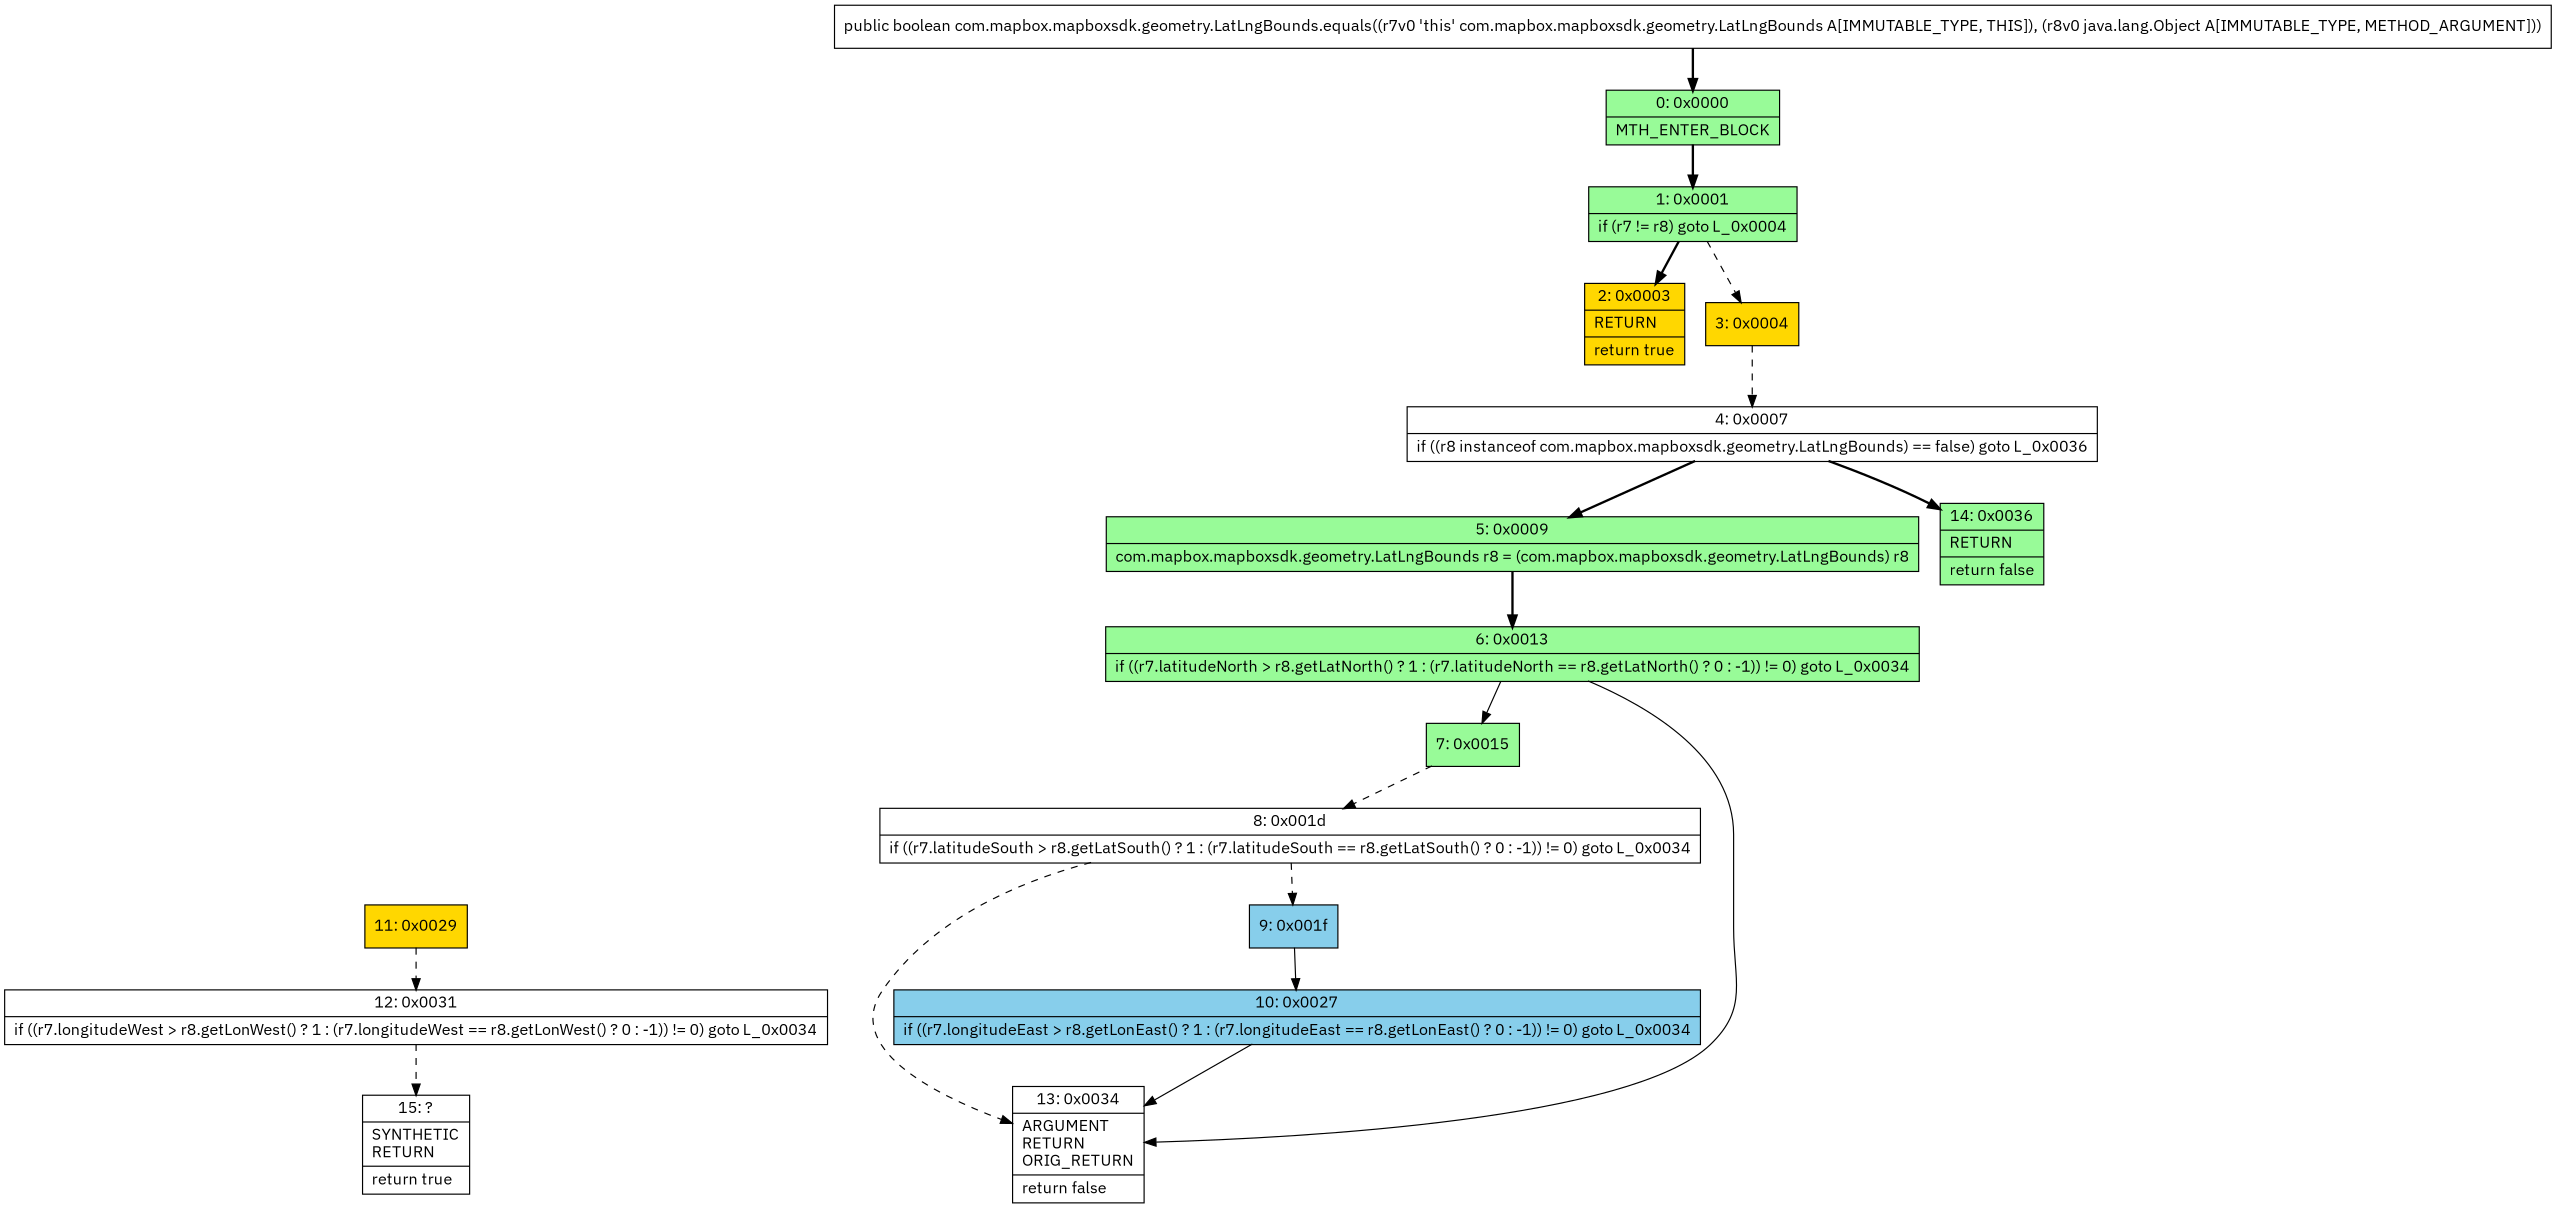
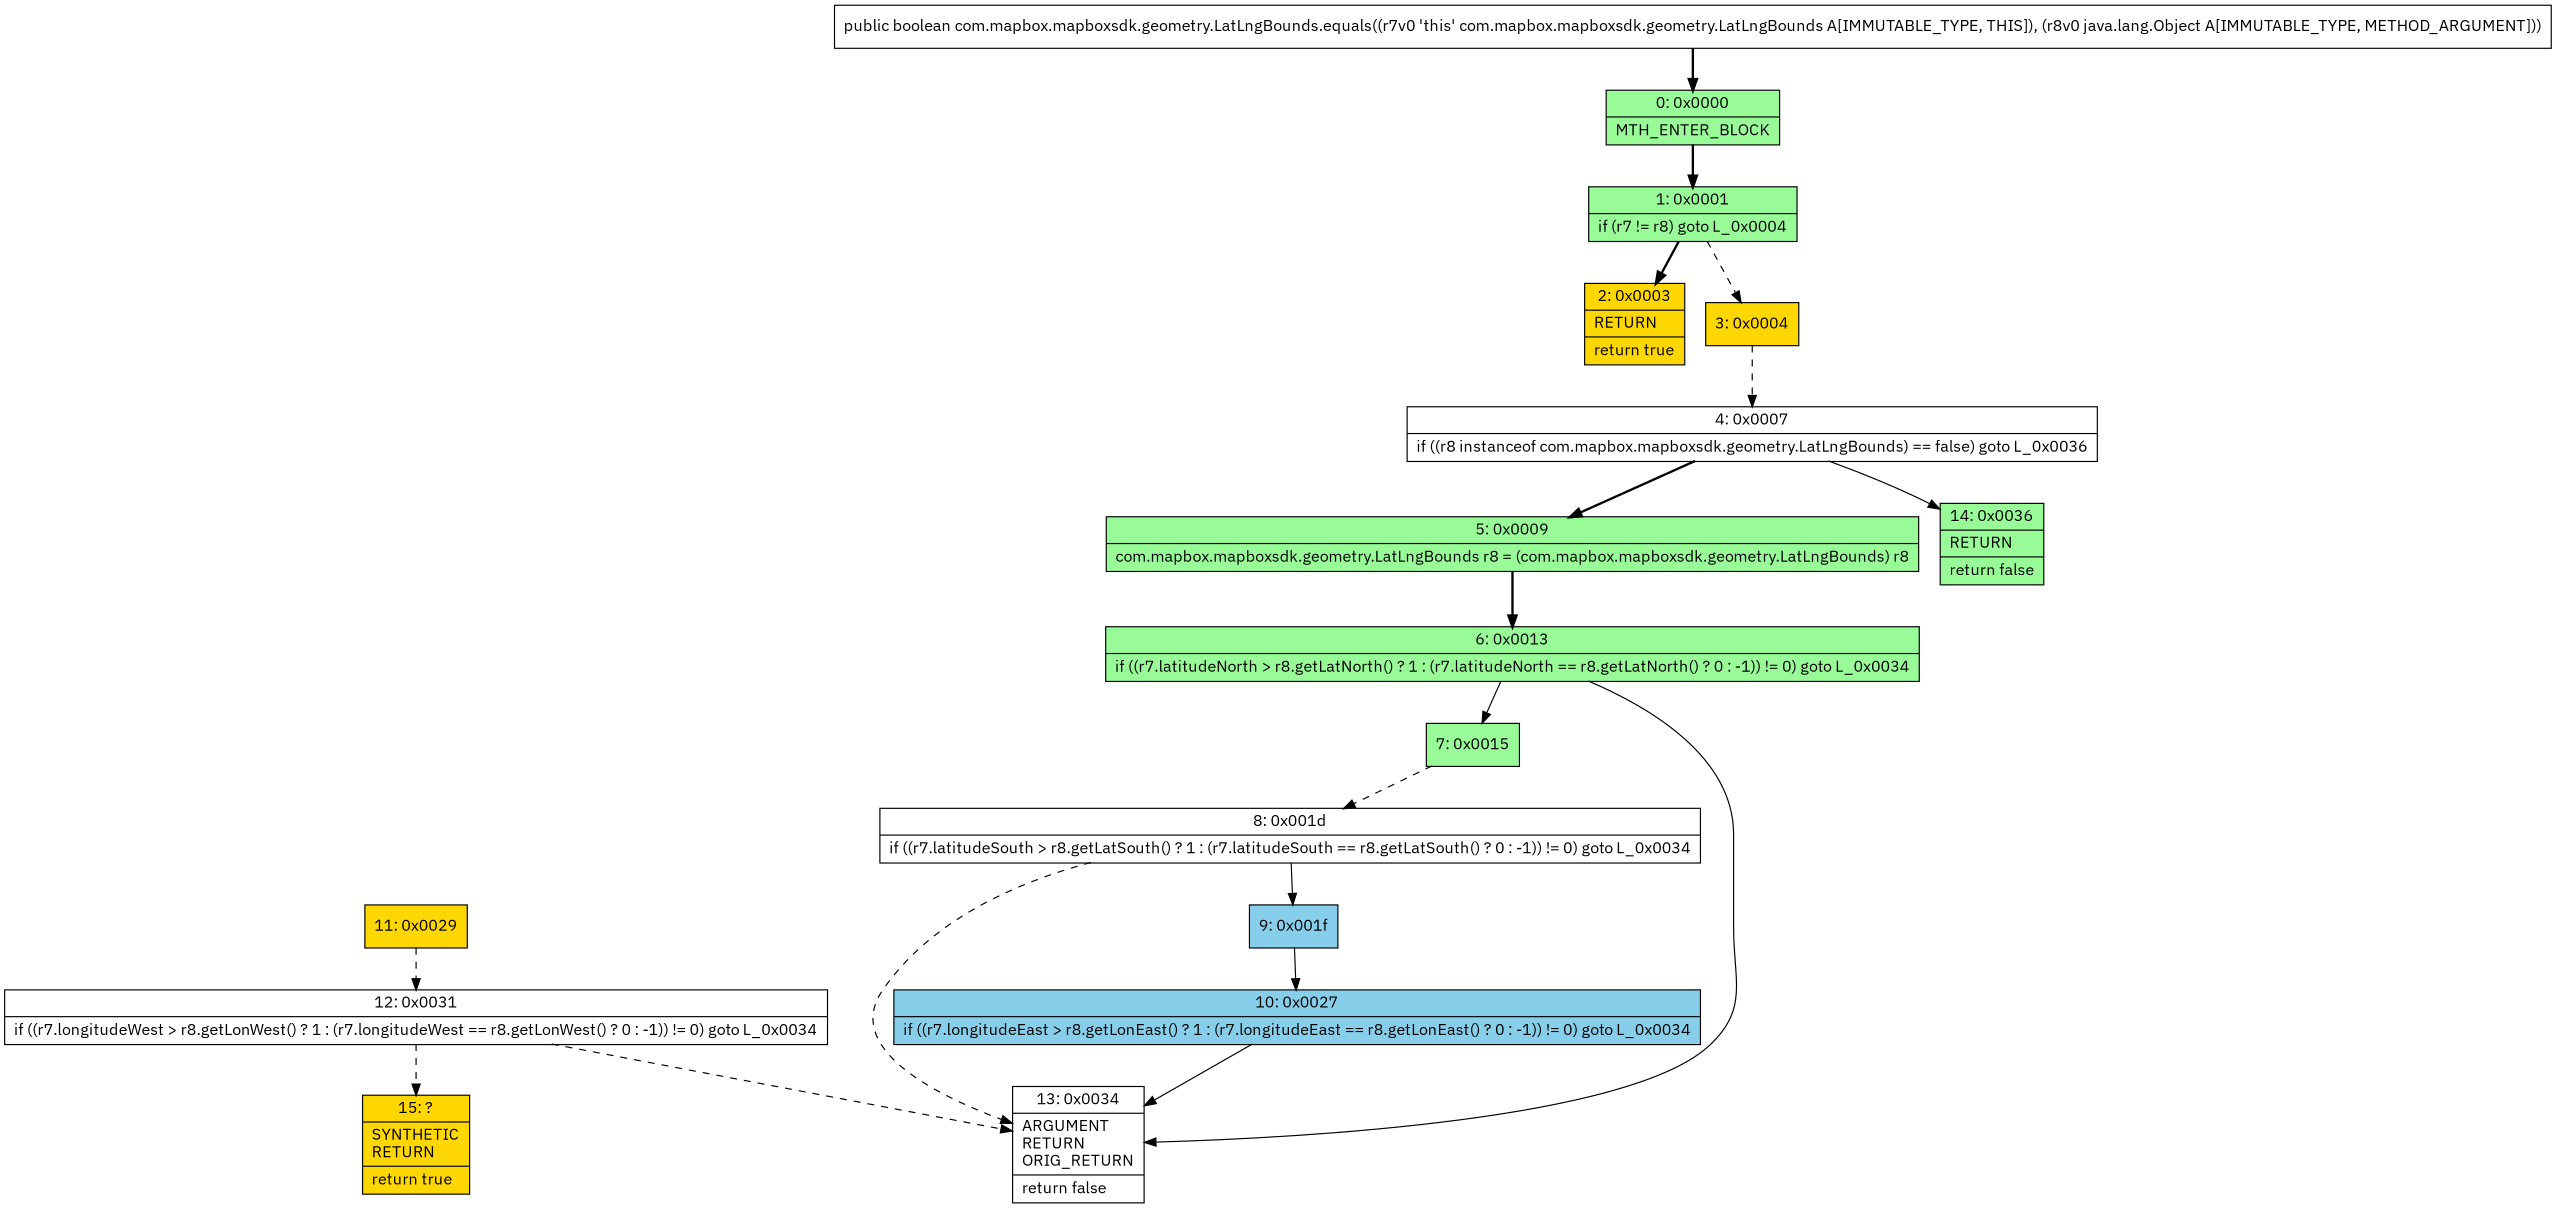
(1880, 481) -> (1880, 481)
(1292, 878) -> (1292, 878)
none -> (776, 1086)
(416, 1145) -> (416, 1145)
